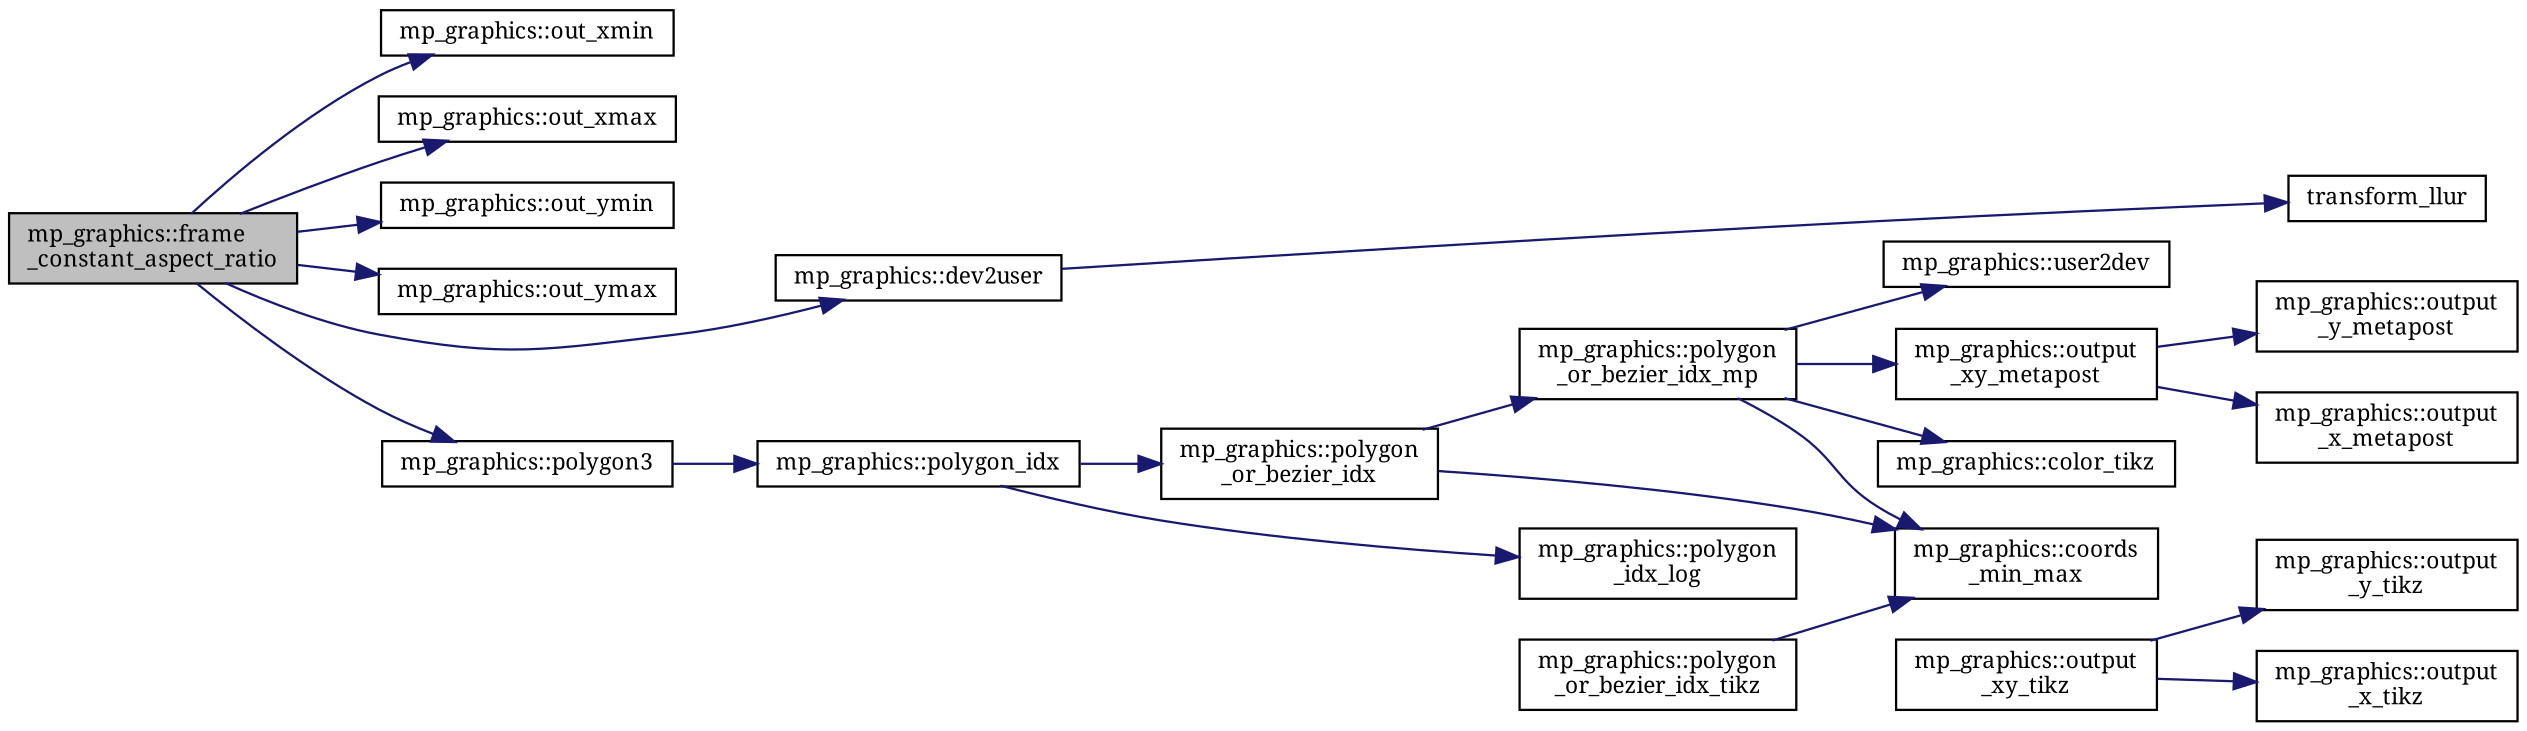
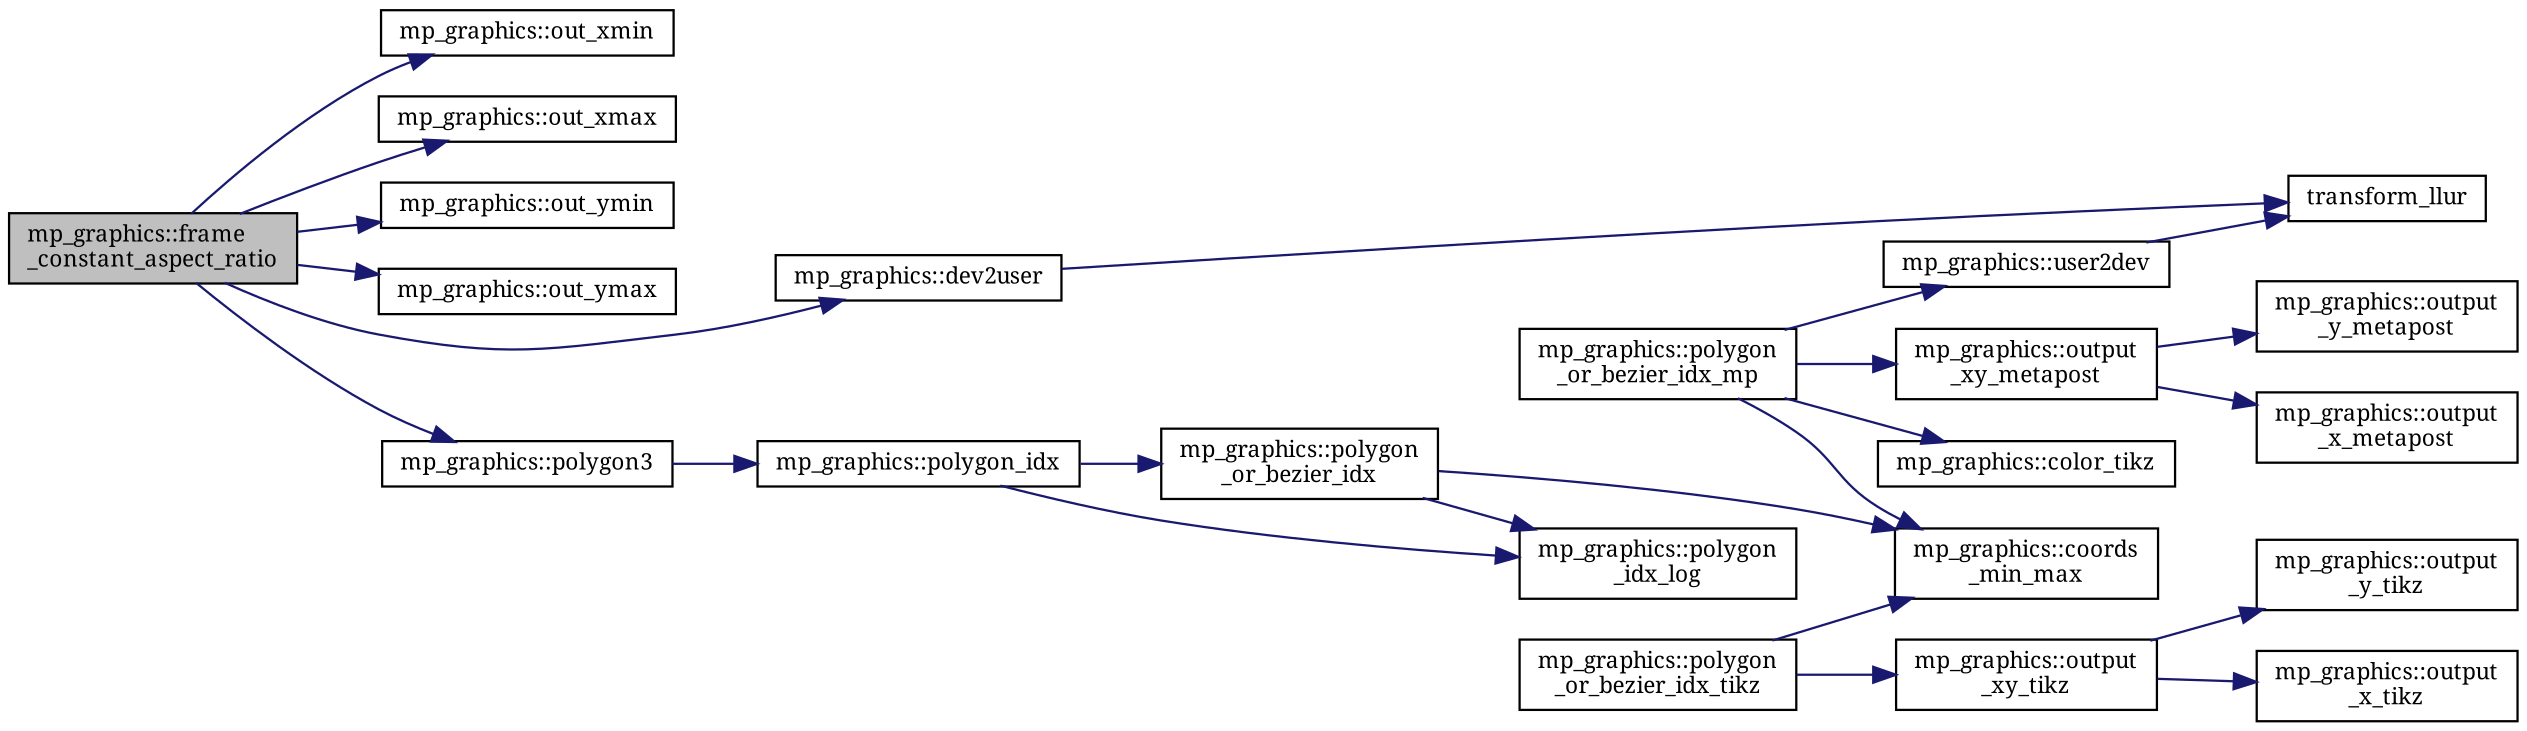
none -> (2206, 232)
(1468, 417) -> (1468, 511)
none -> (1835, 675)
